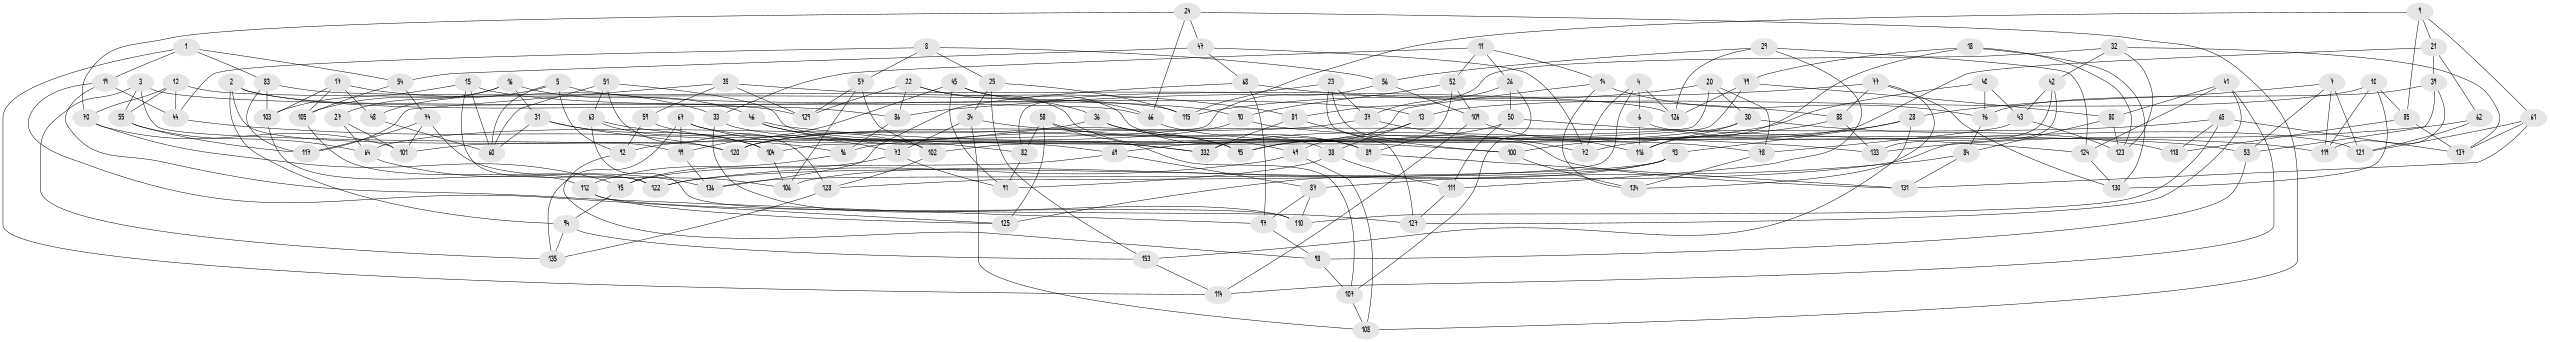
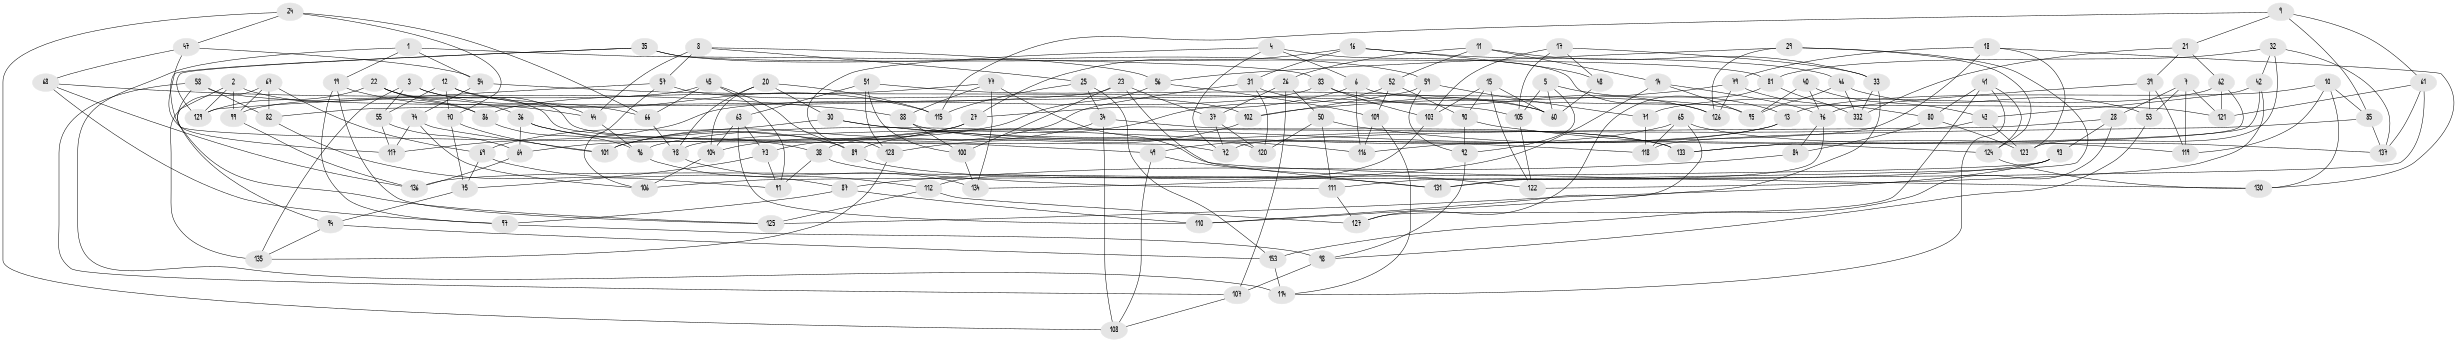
none -> (1168, 107)
none -> (1646, 118)
(1935, 171) -> (1652, 178)
